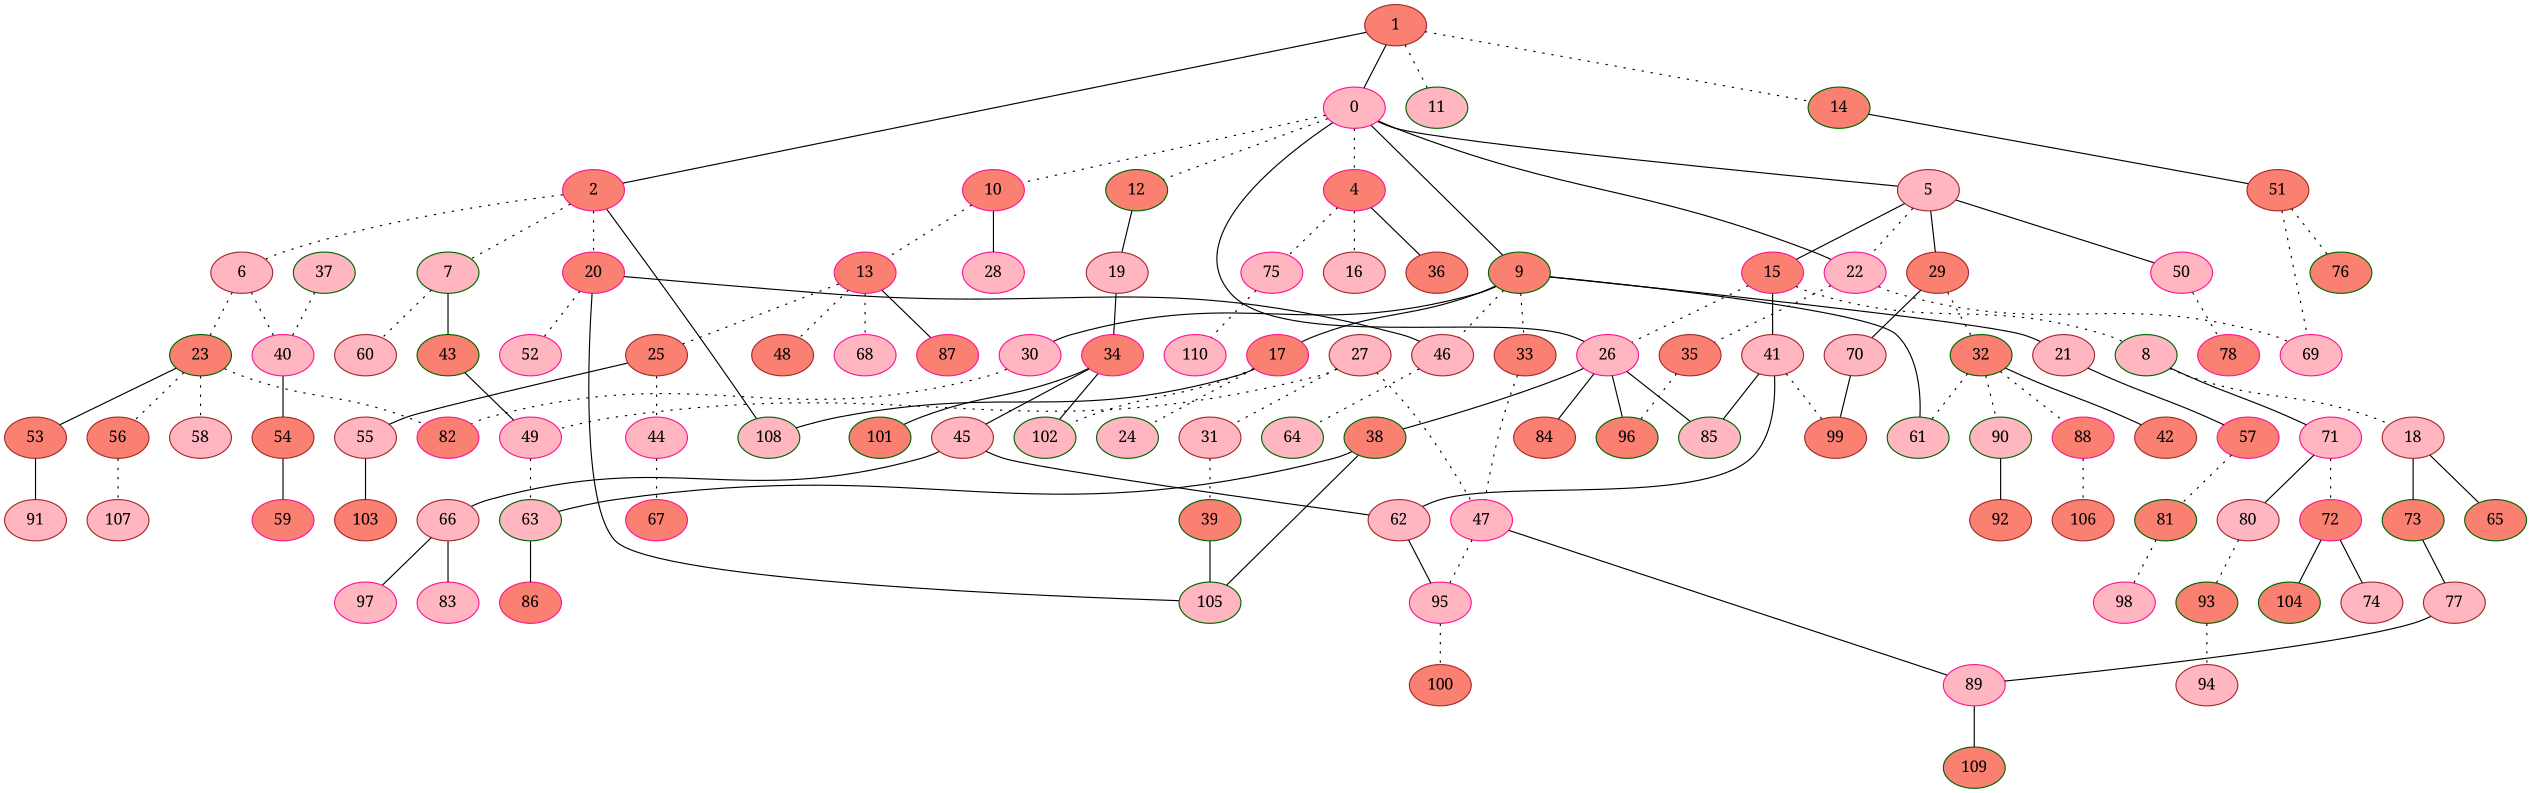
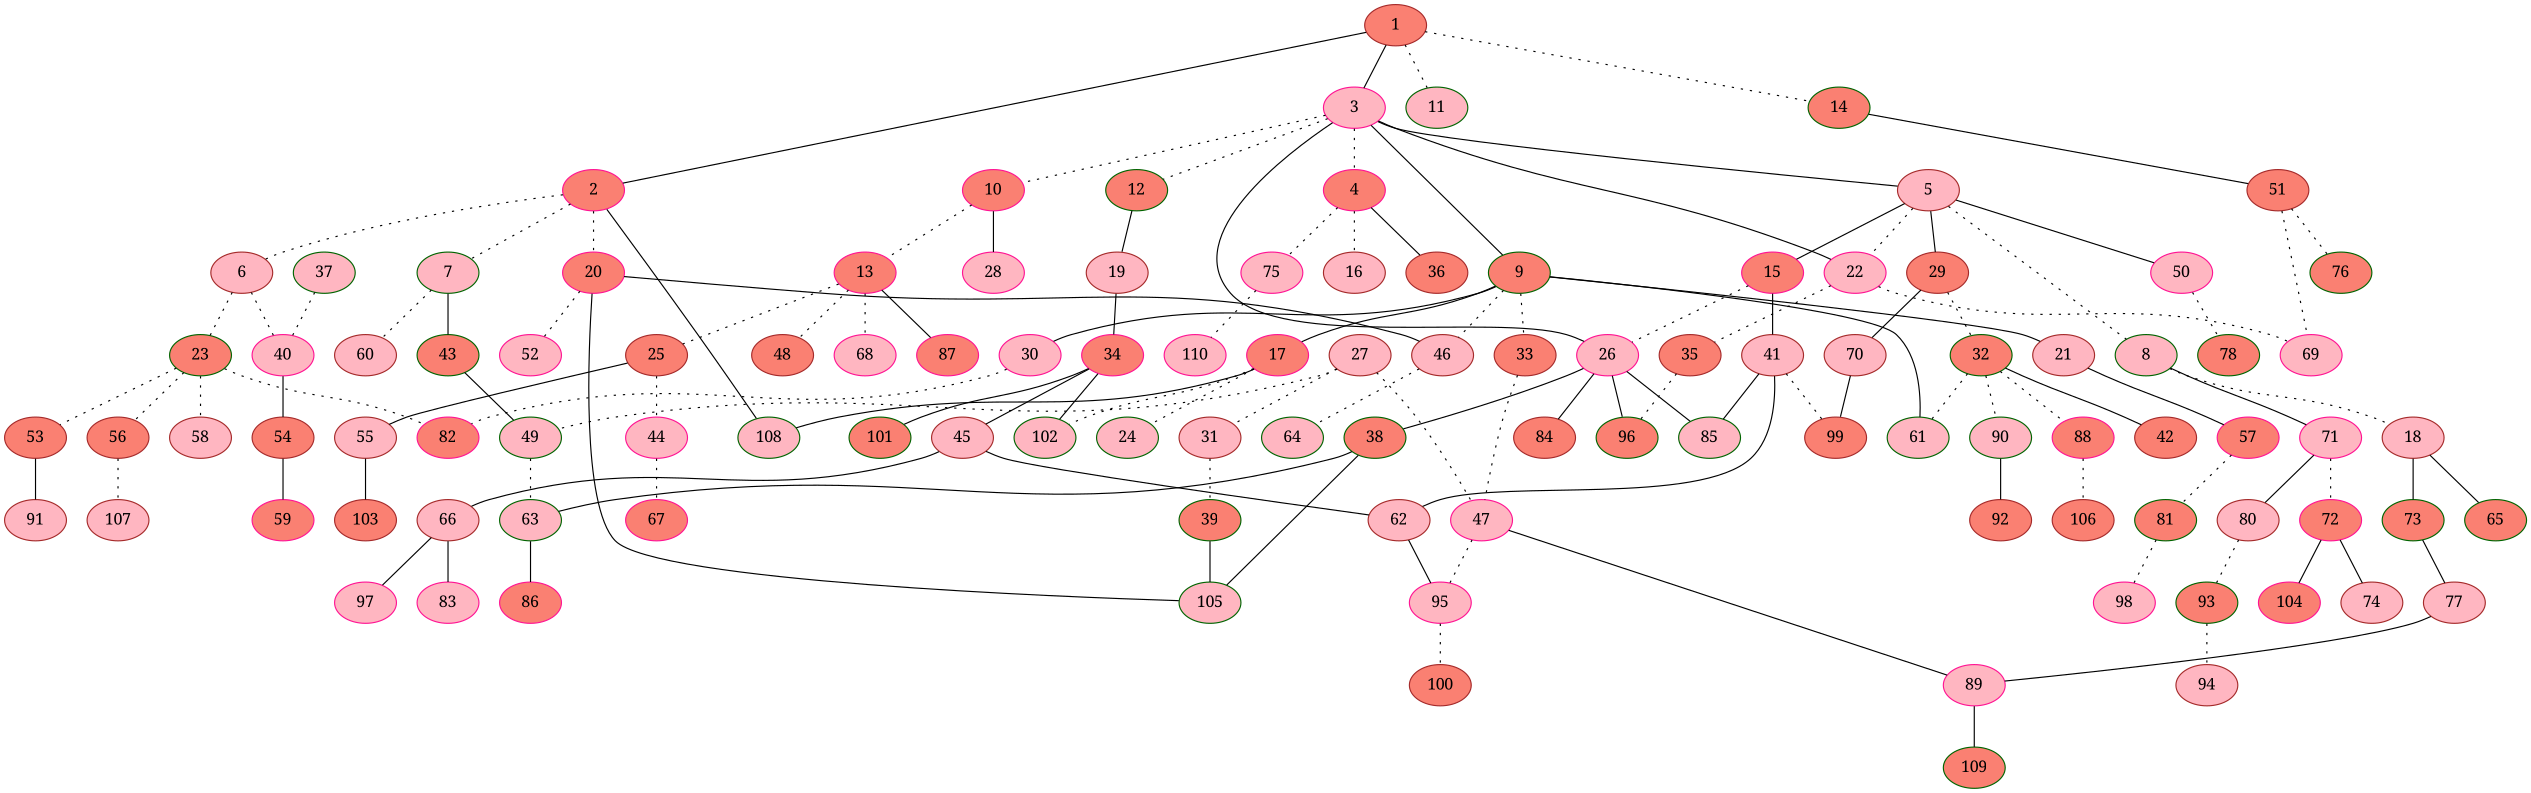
(1354, 108) -> (1354, 108)
(1951, 314) -> (2037, 273)
(2229, 355) -> (2229, 355)
(118, 396) -> (118, 396)
(531, 438) -> (531, 438)
(2289, 603) -> (2289, 603)
